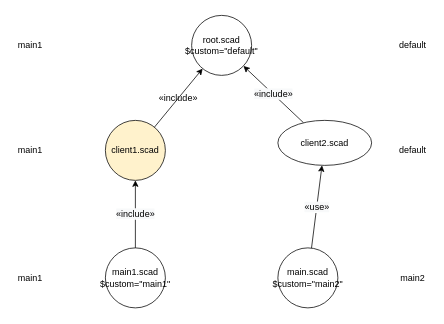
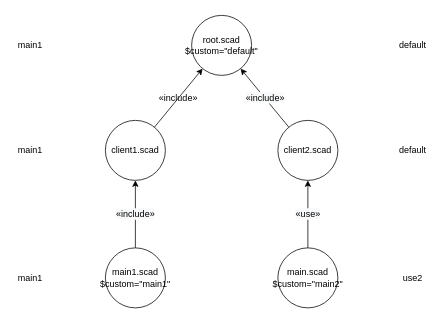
(325, 143) -> (308, 150)
(135, 150) -> (135, 150)
(413, 278) -> (413, 278)
